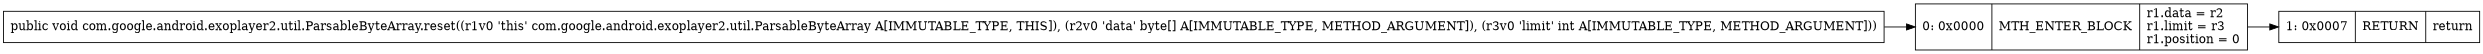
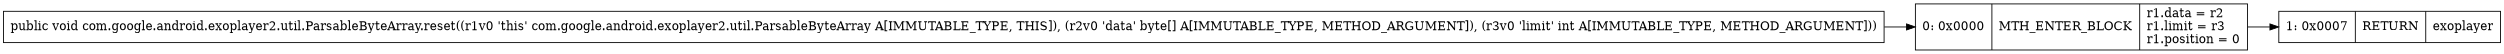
(2453, 27) -> (2463, 27)
